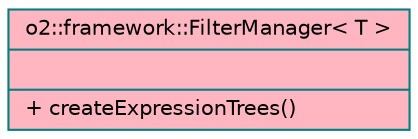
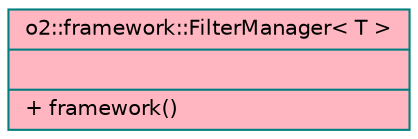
(162, 109) -> (102, 109)
